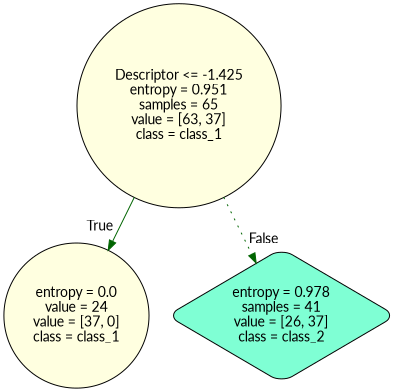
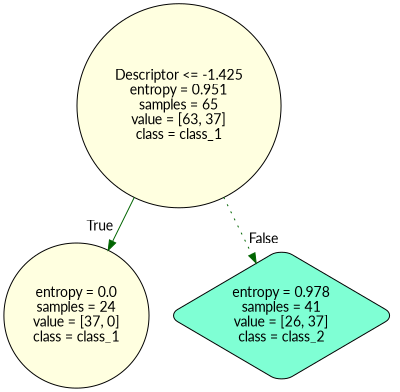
(76, 316) -> (76, 316)
